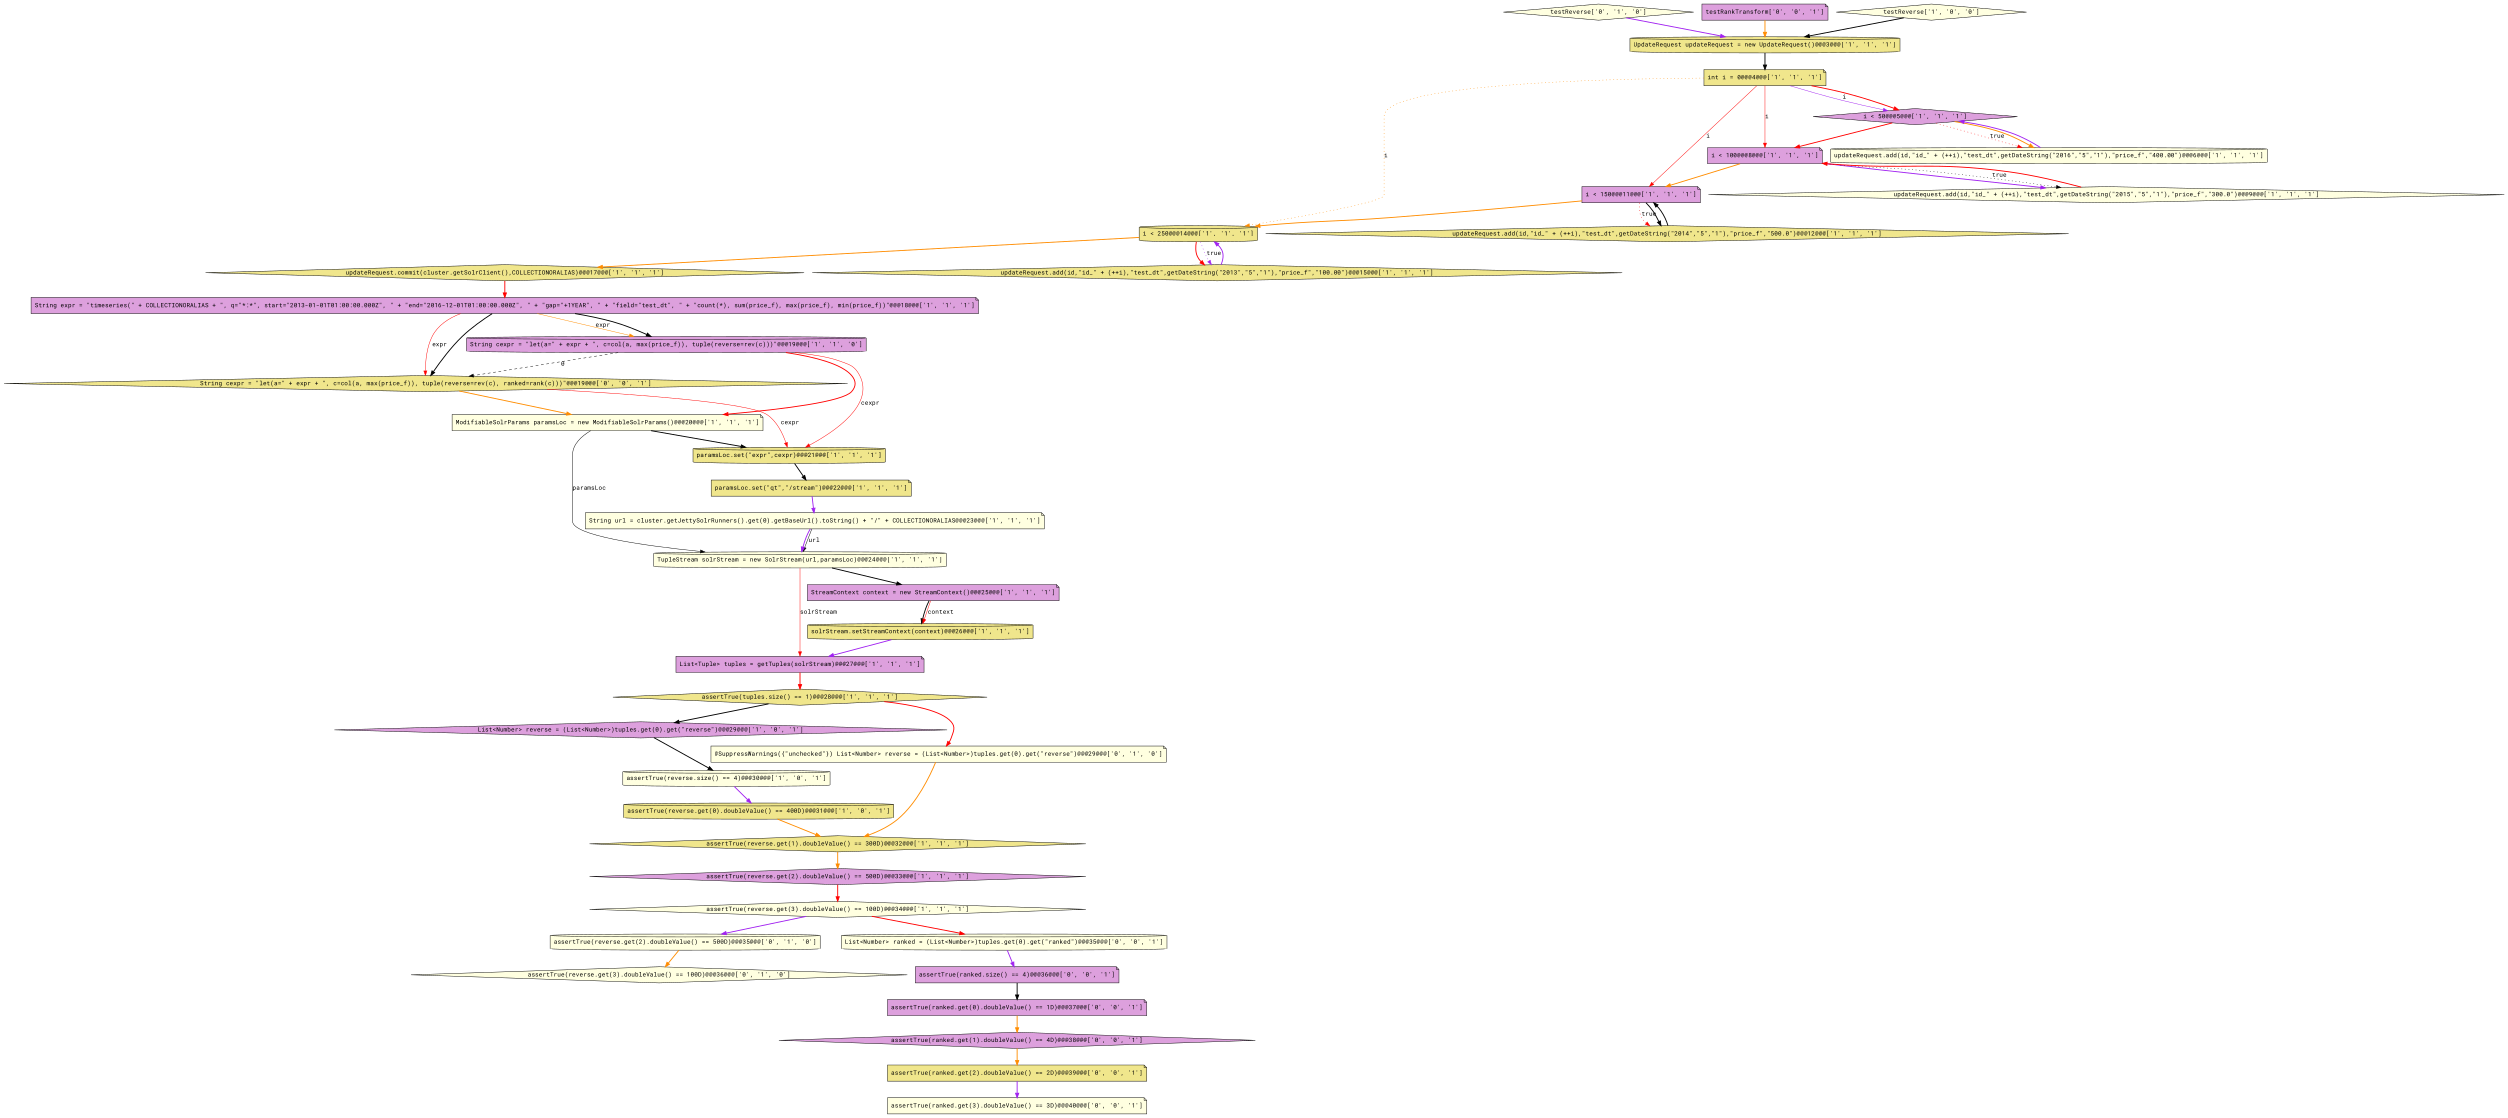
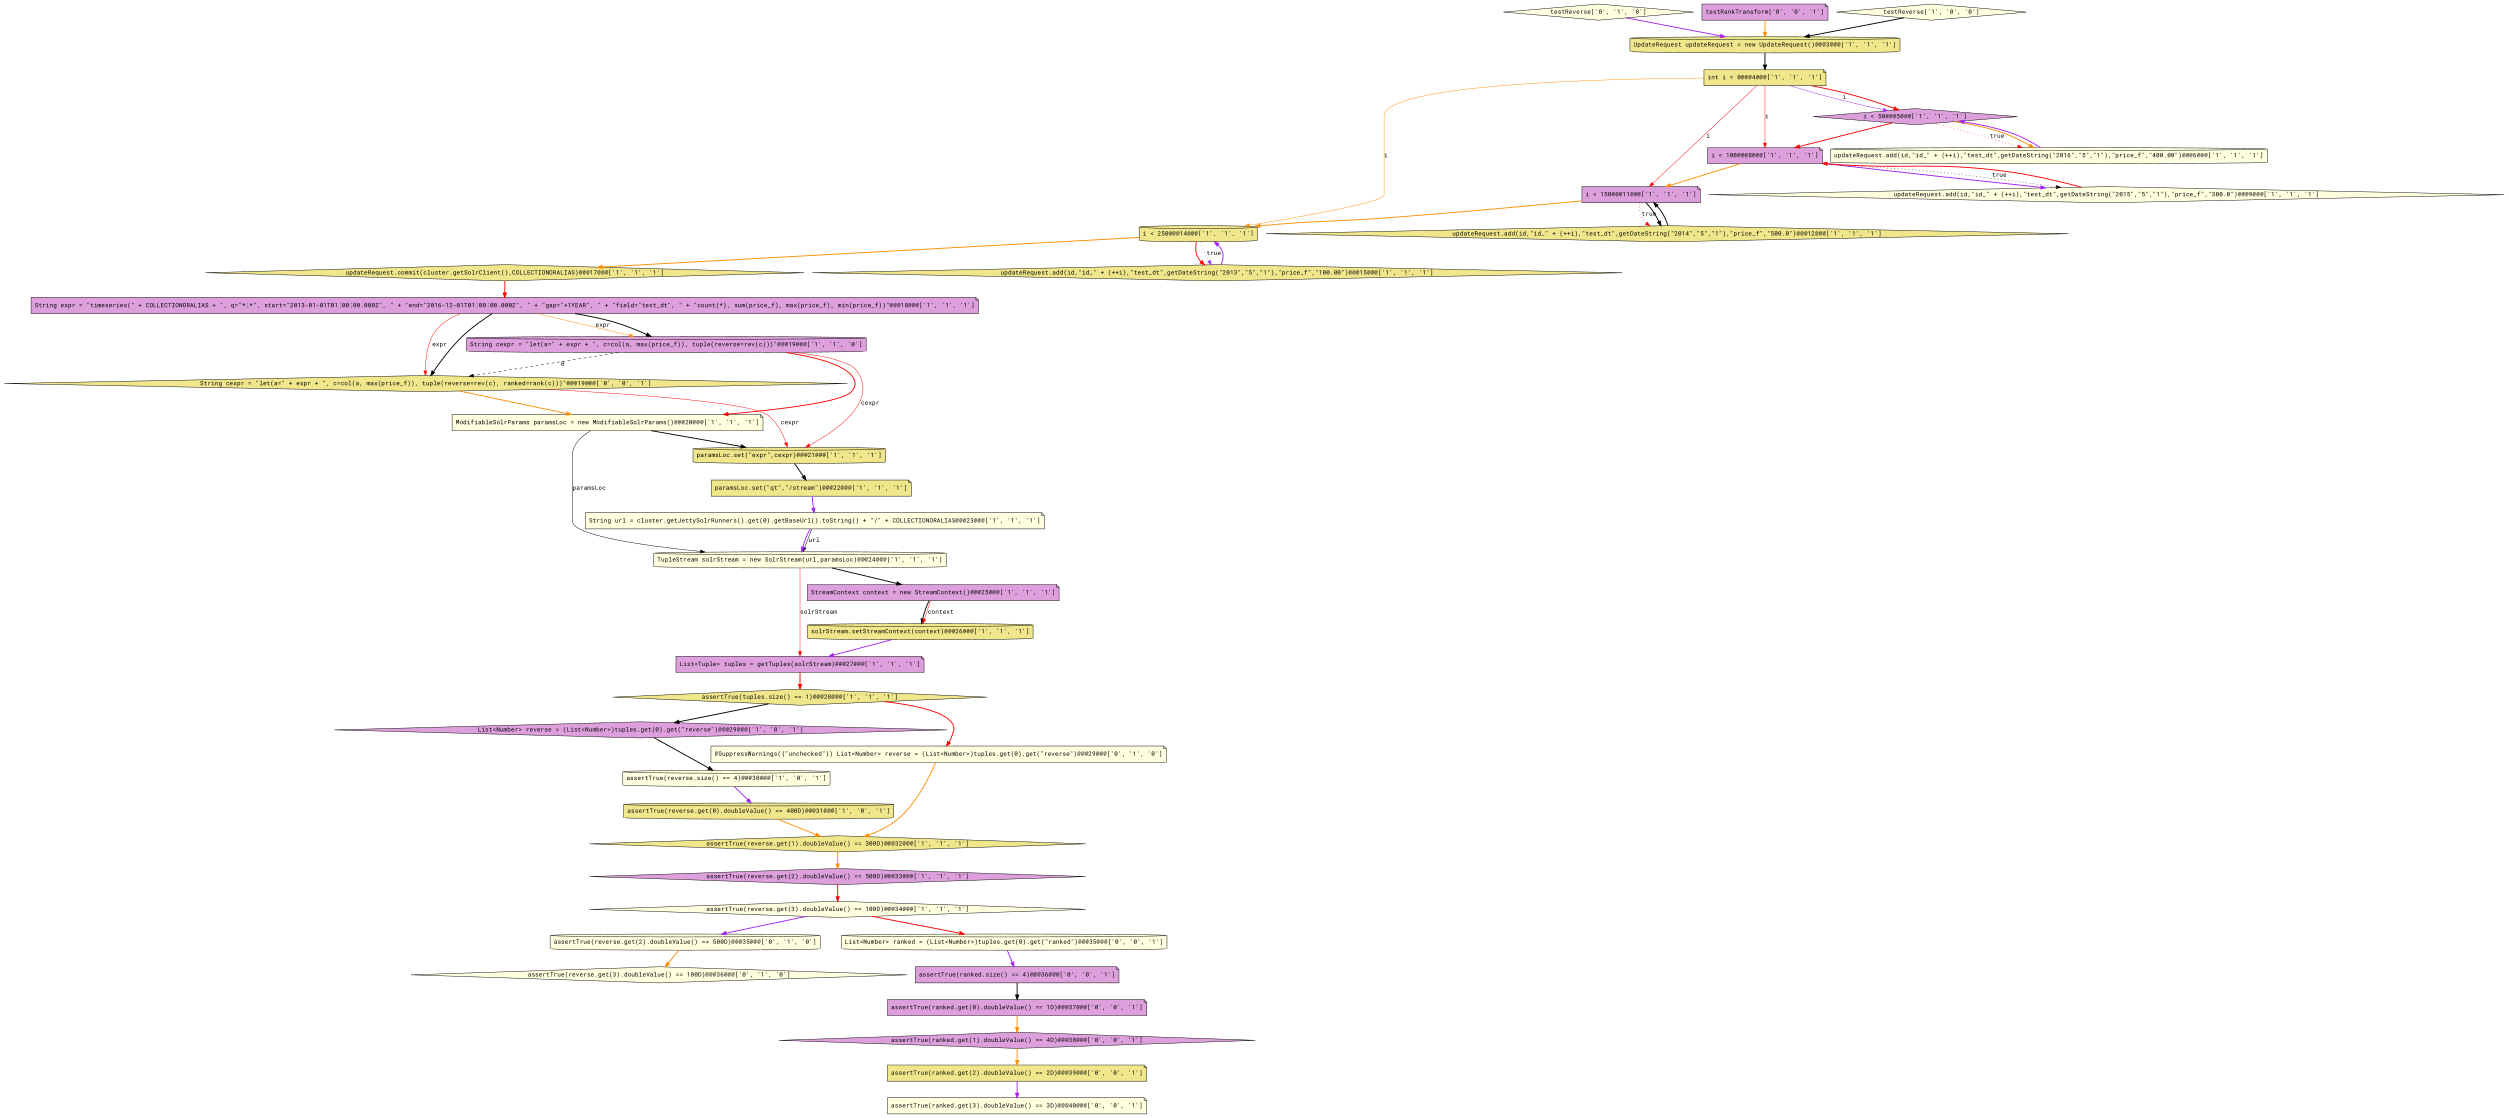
(1432, 95) -> (1432, 95)
